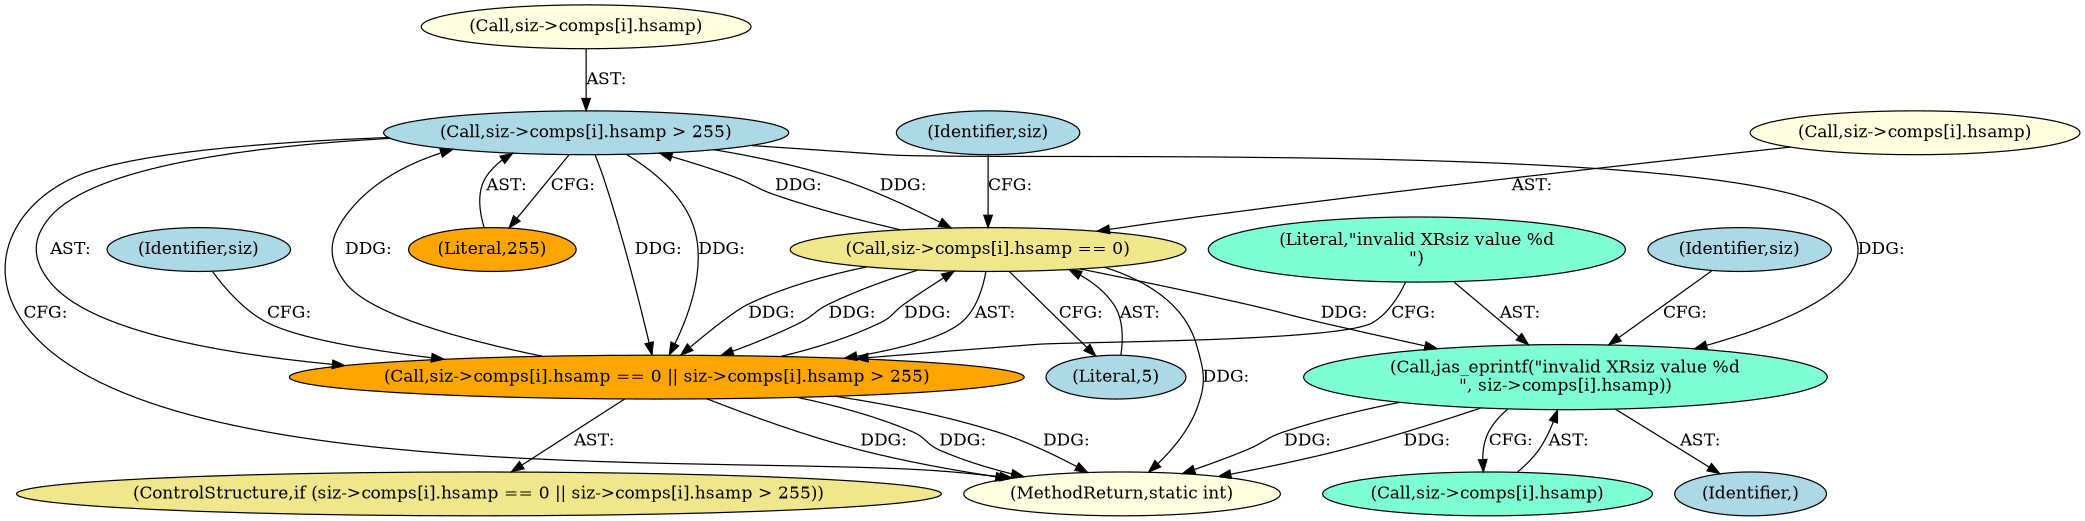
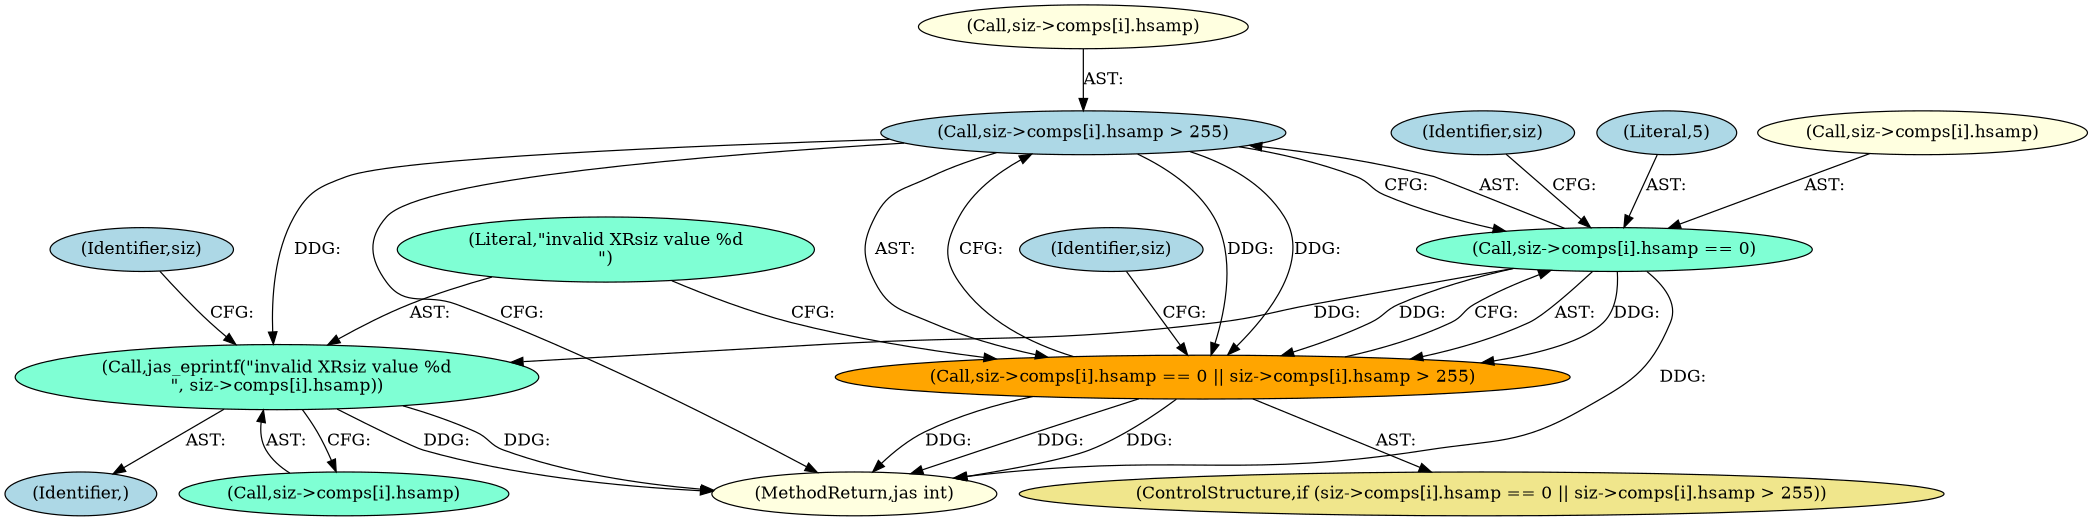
(801, 186) -> (1502, 186)
(906, 186) -> (1409, 186)
(371, 250) -> (984, 250)
(492, 250) -> none
(988, 250) -> (1614, 250)
(1048, 309) -> none
(930, 313) -> (1499, 313)
(1122, 494) -> (854, 494)
